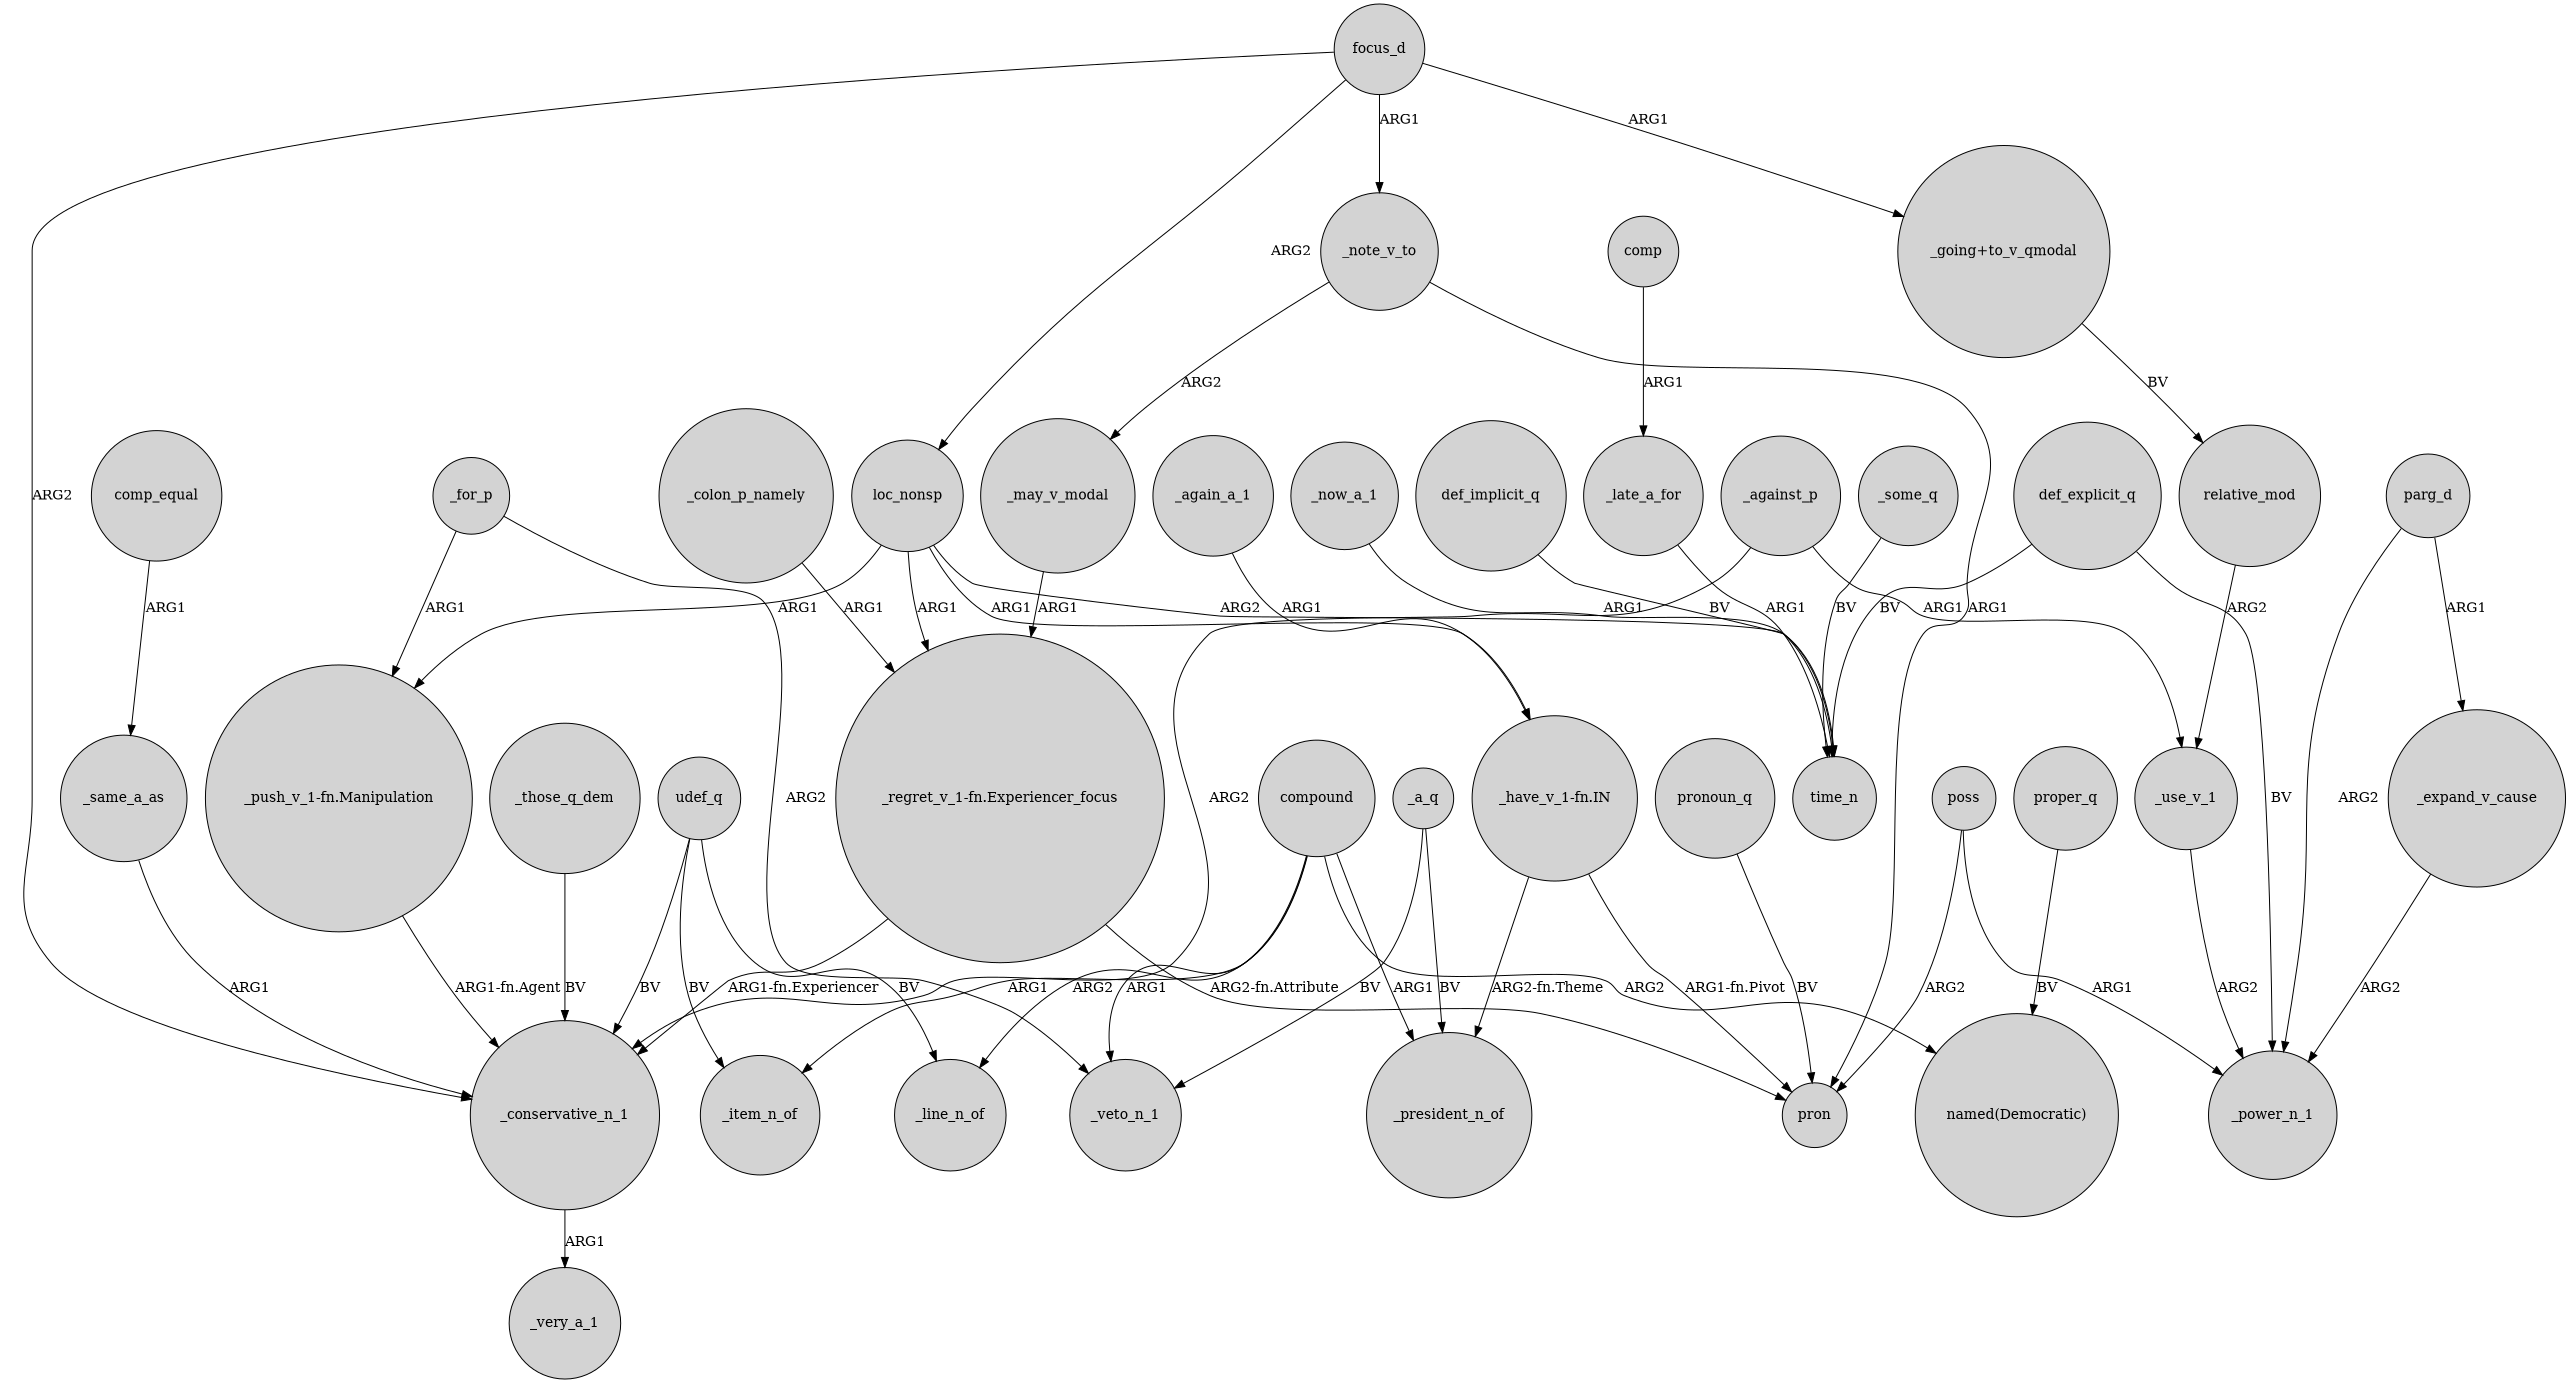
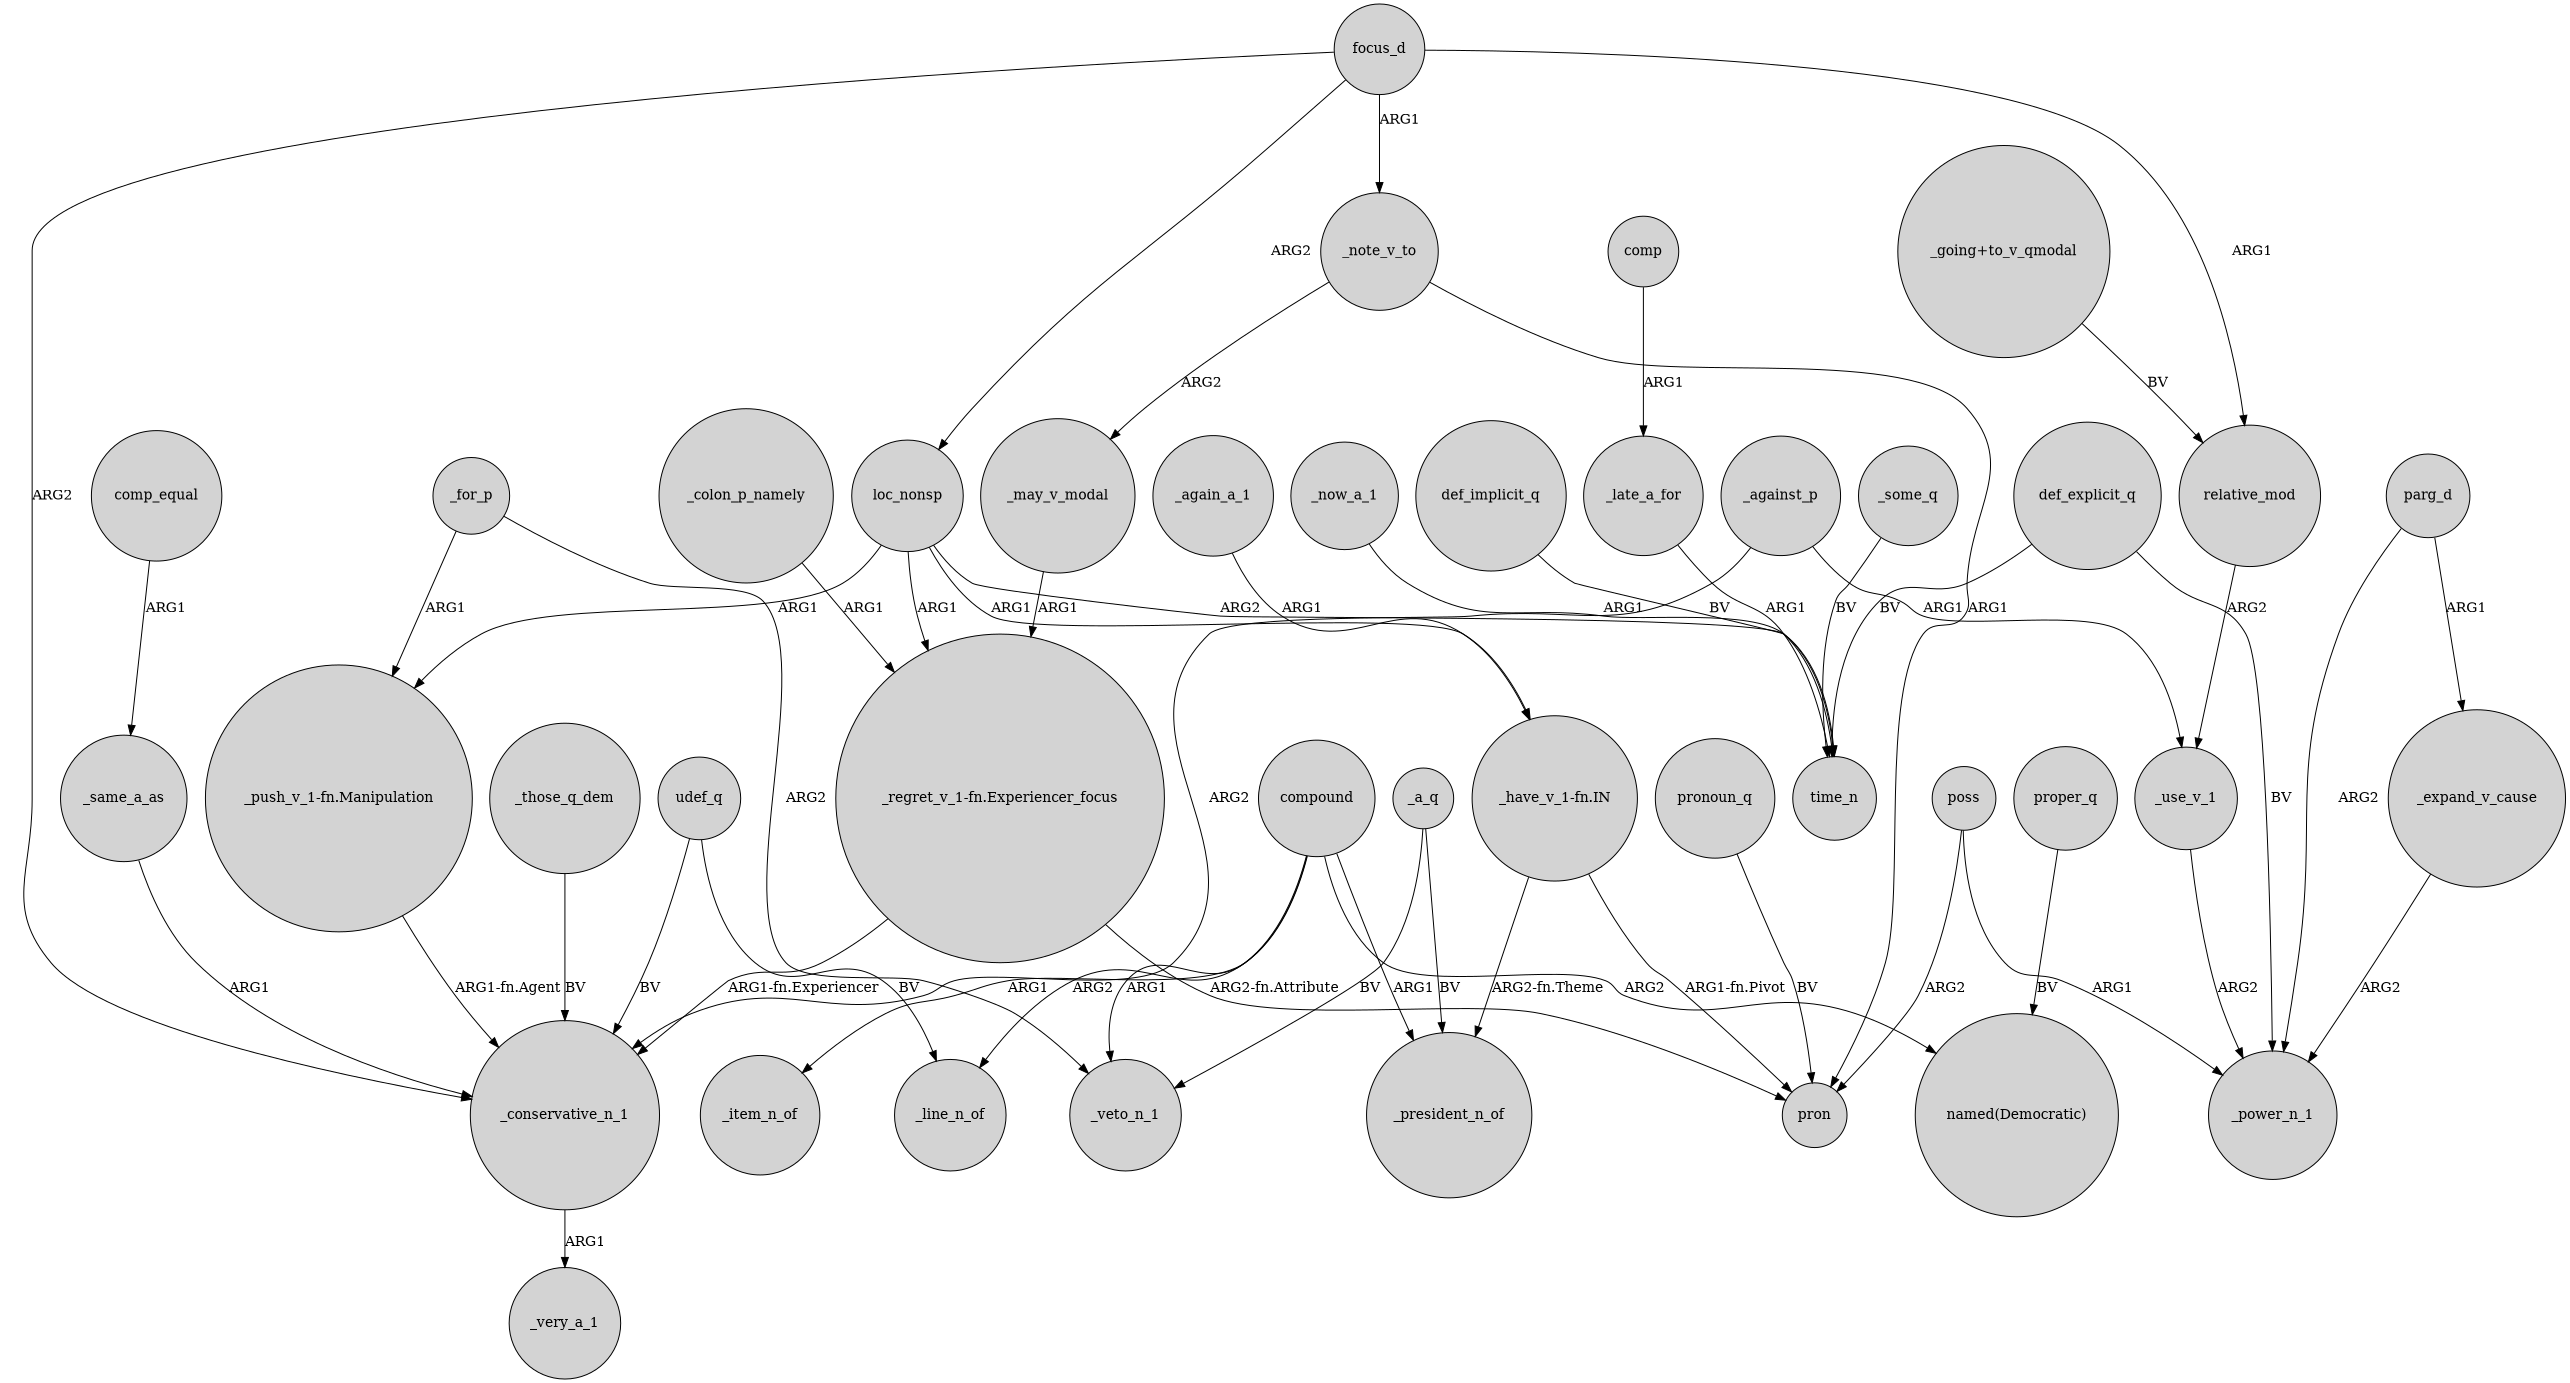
(1659, 136) -> (1929, 84)
(681, 952) -> none
